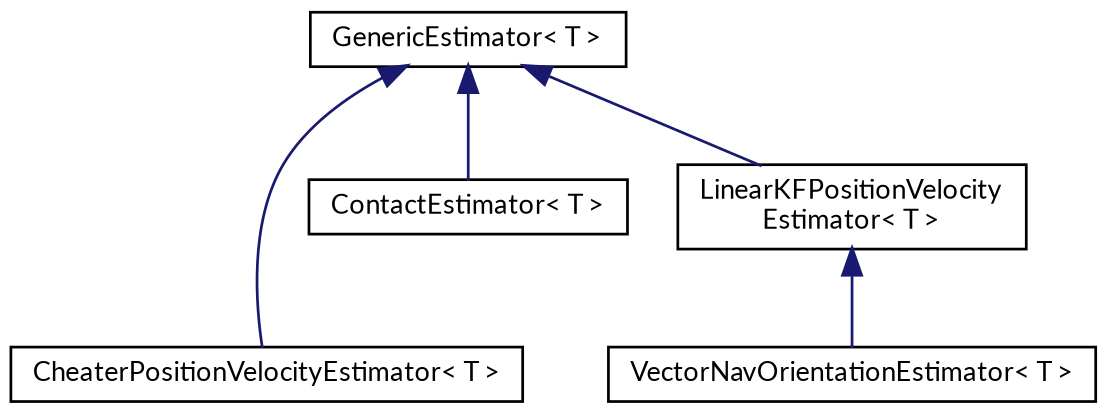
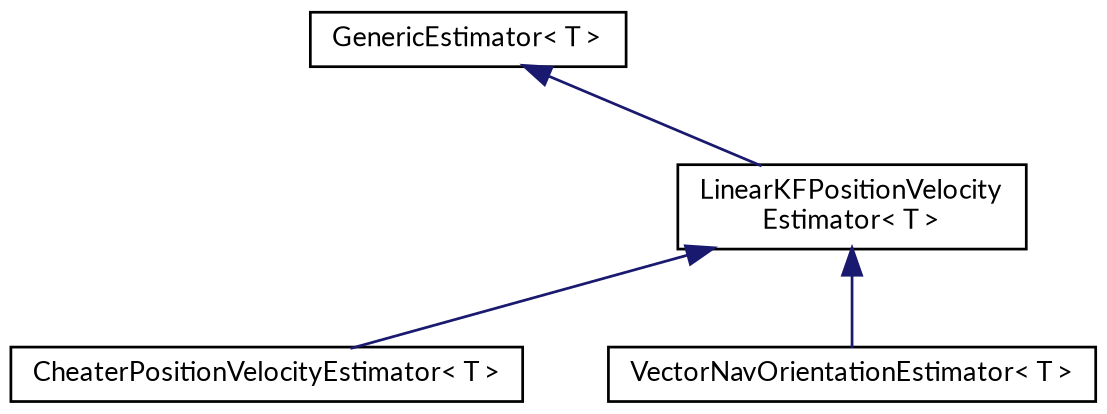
(272, 189) -> (519, 302)
(468, 207) -> none
